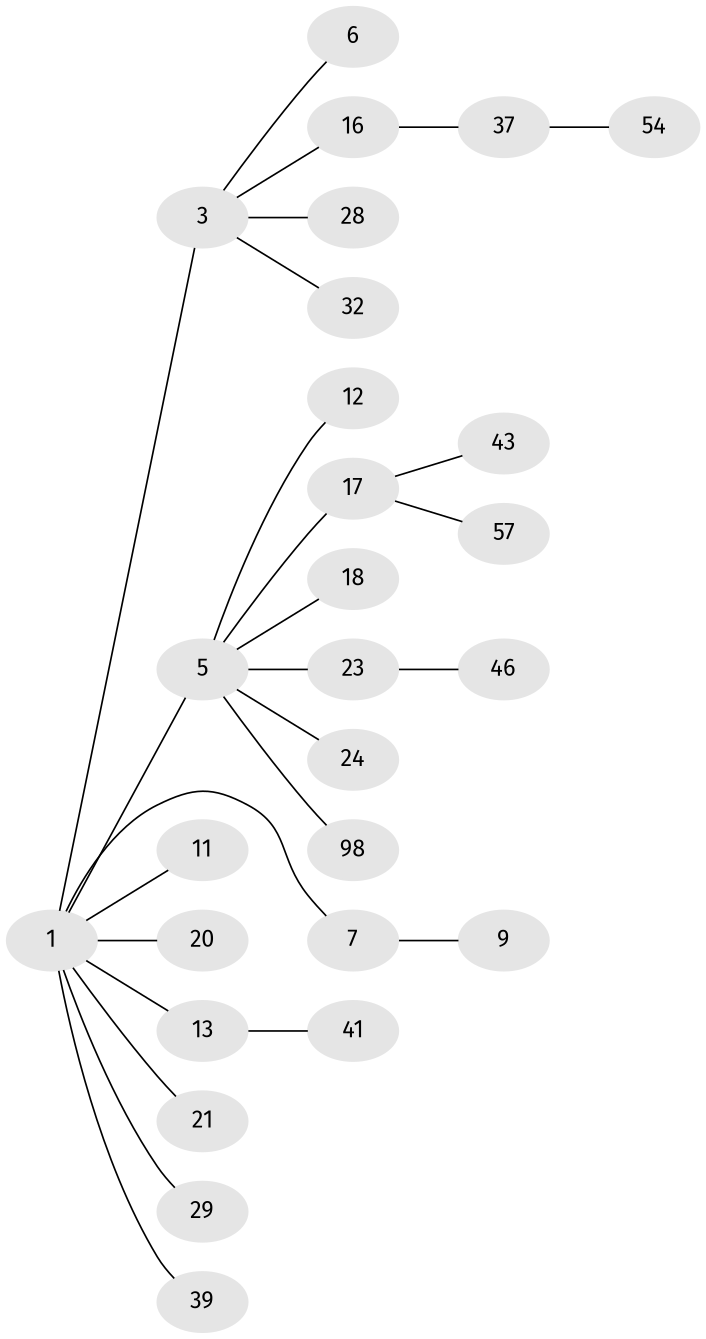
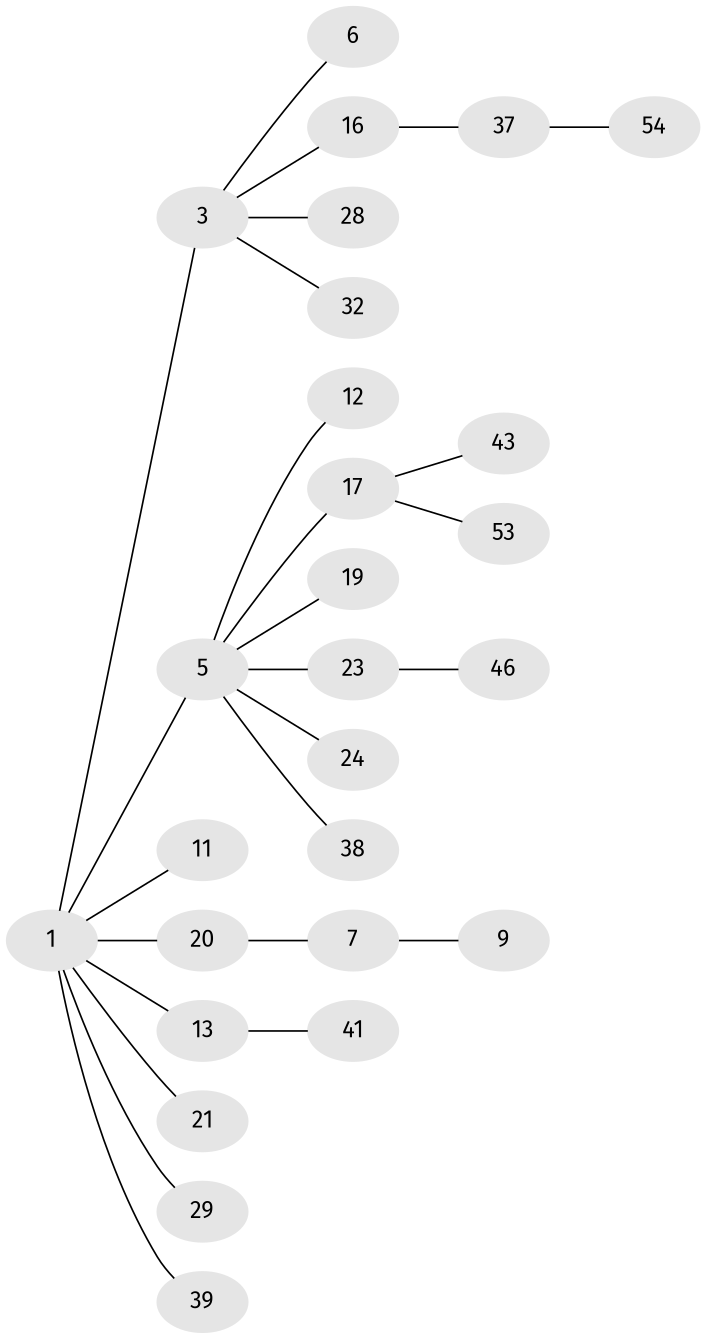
(504, 534) -> (504, 534)
(353, 579) -> (353, 579)
(201, 791) -> (278, 941)
(353, 850) -> (353, 850)
